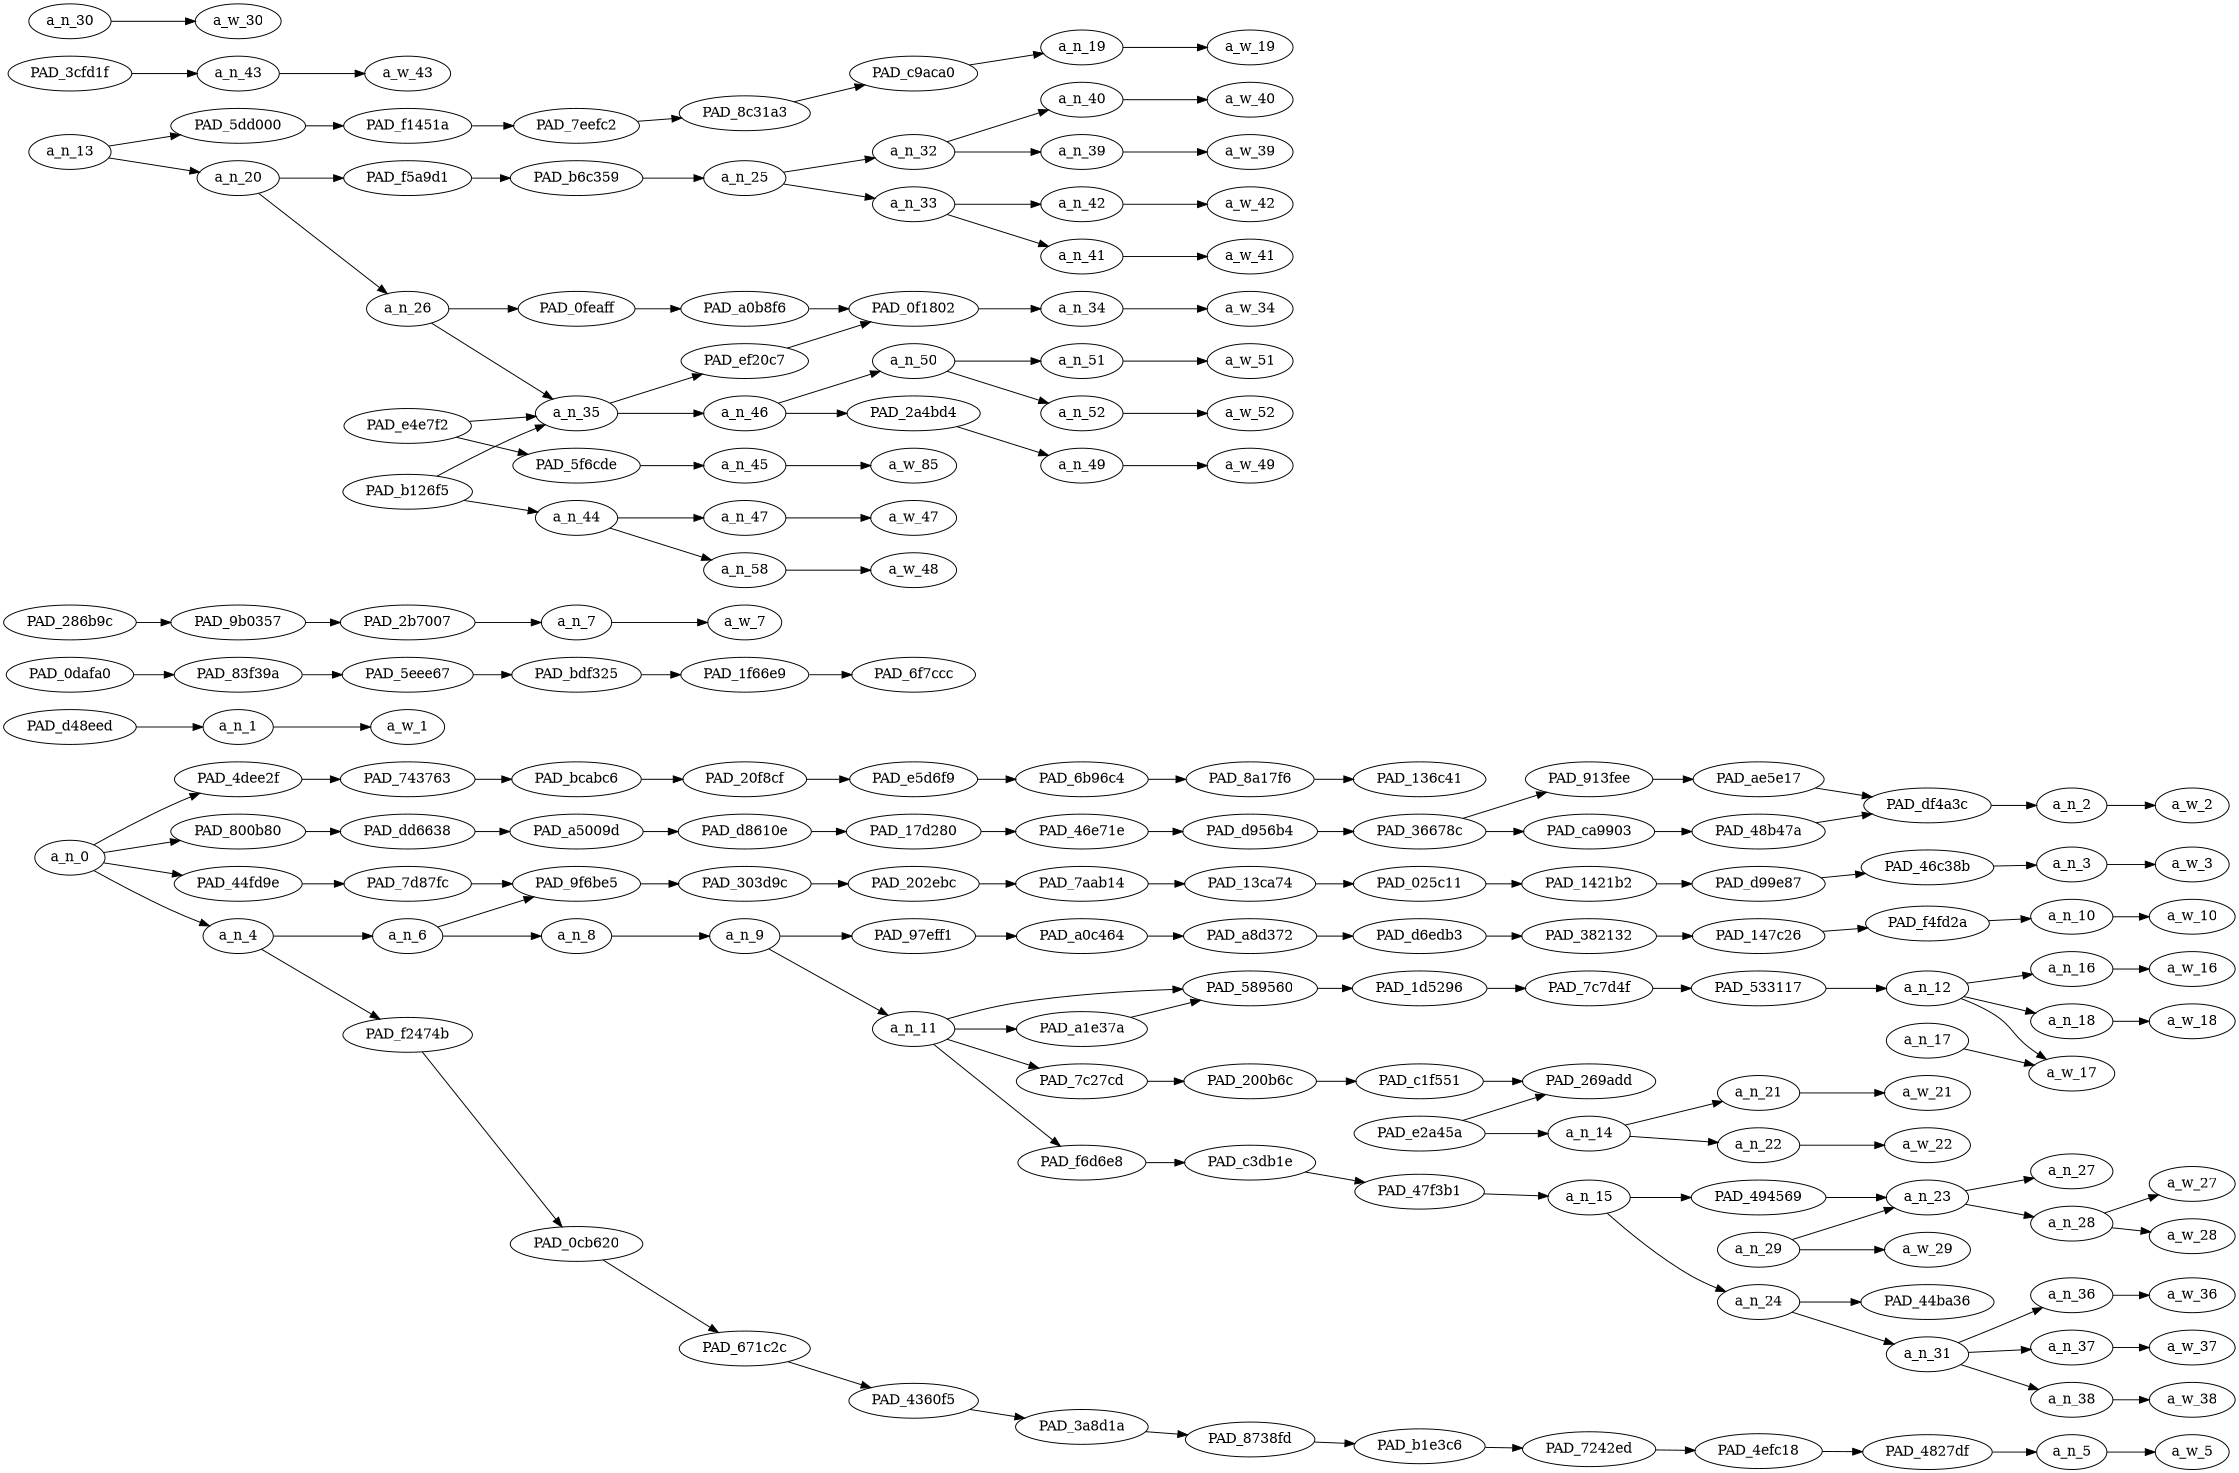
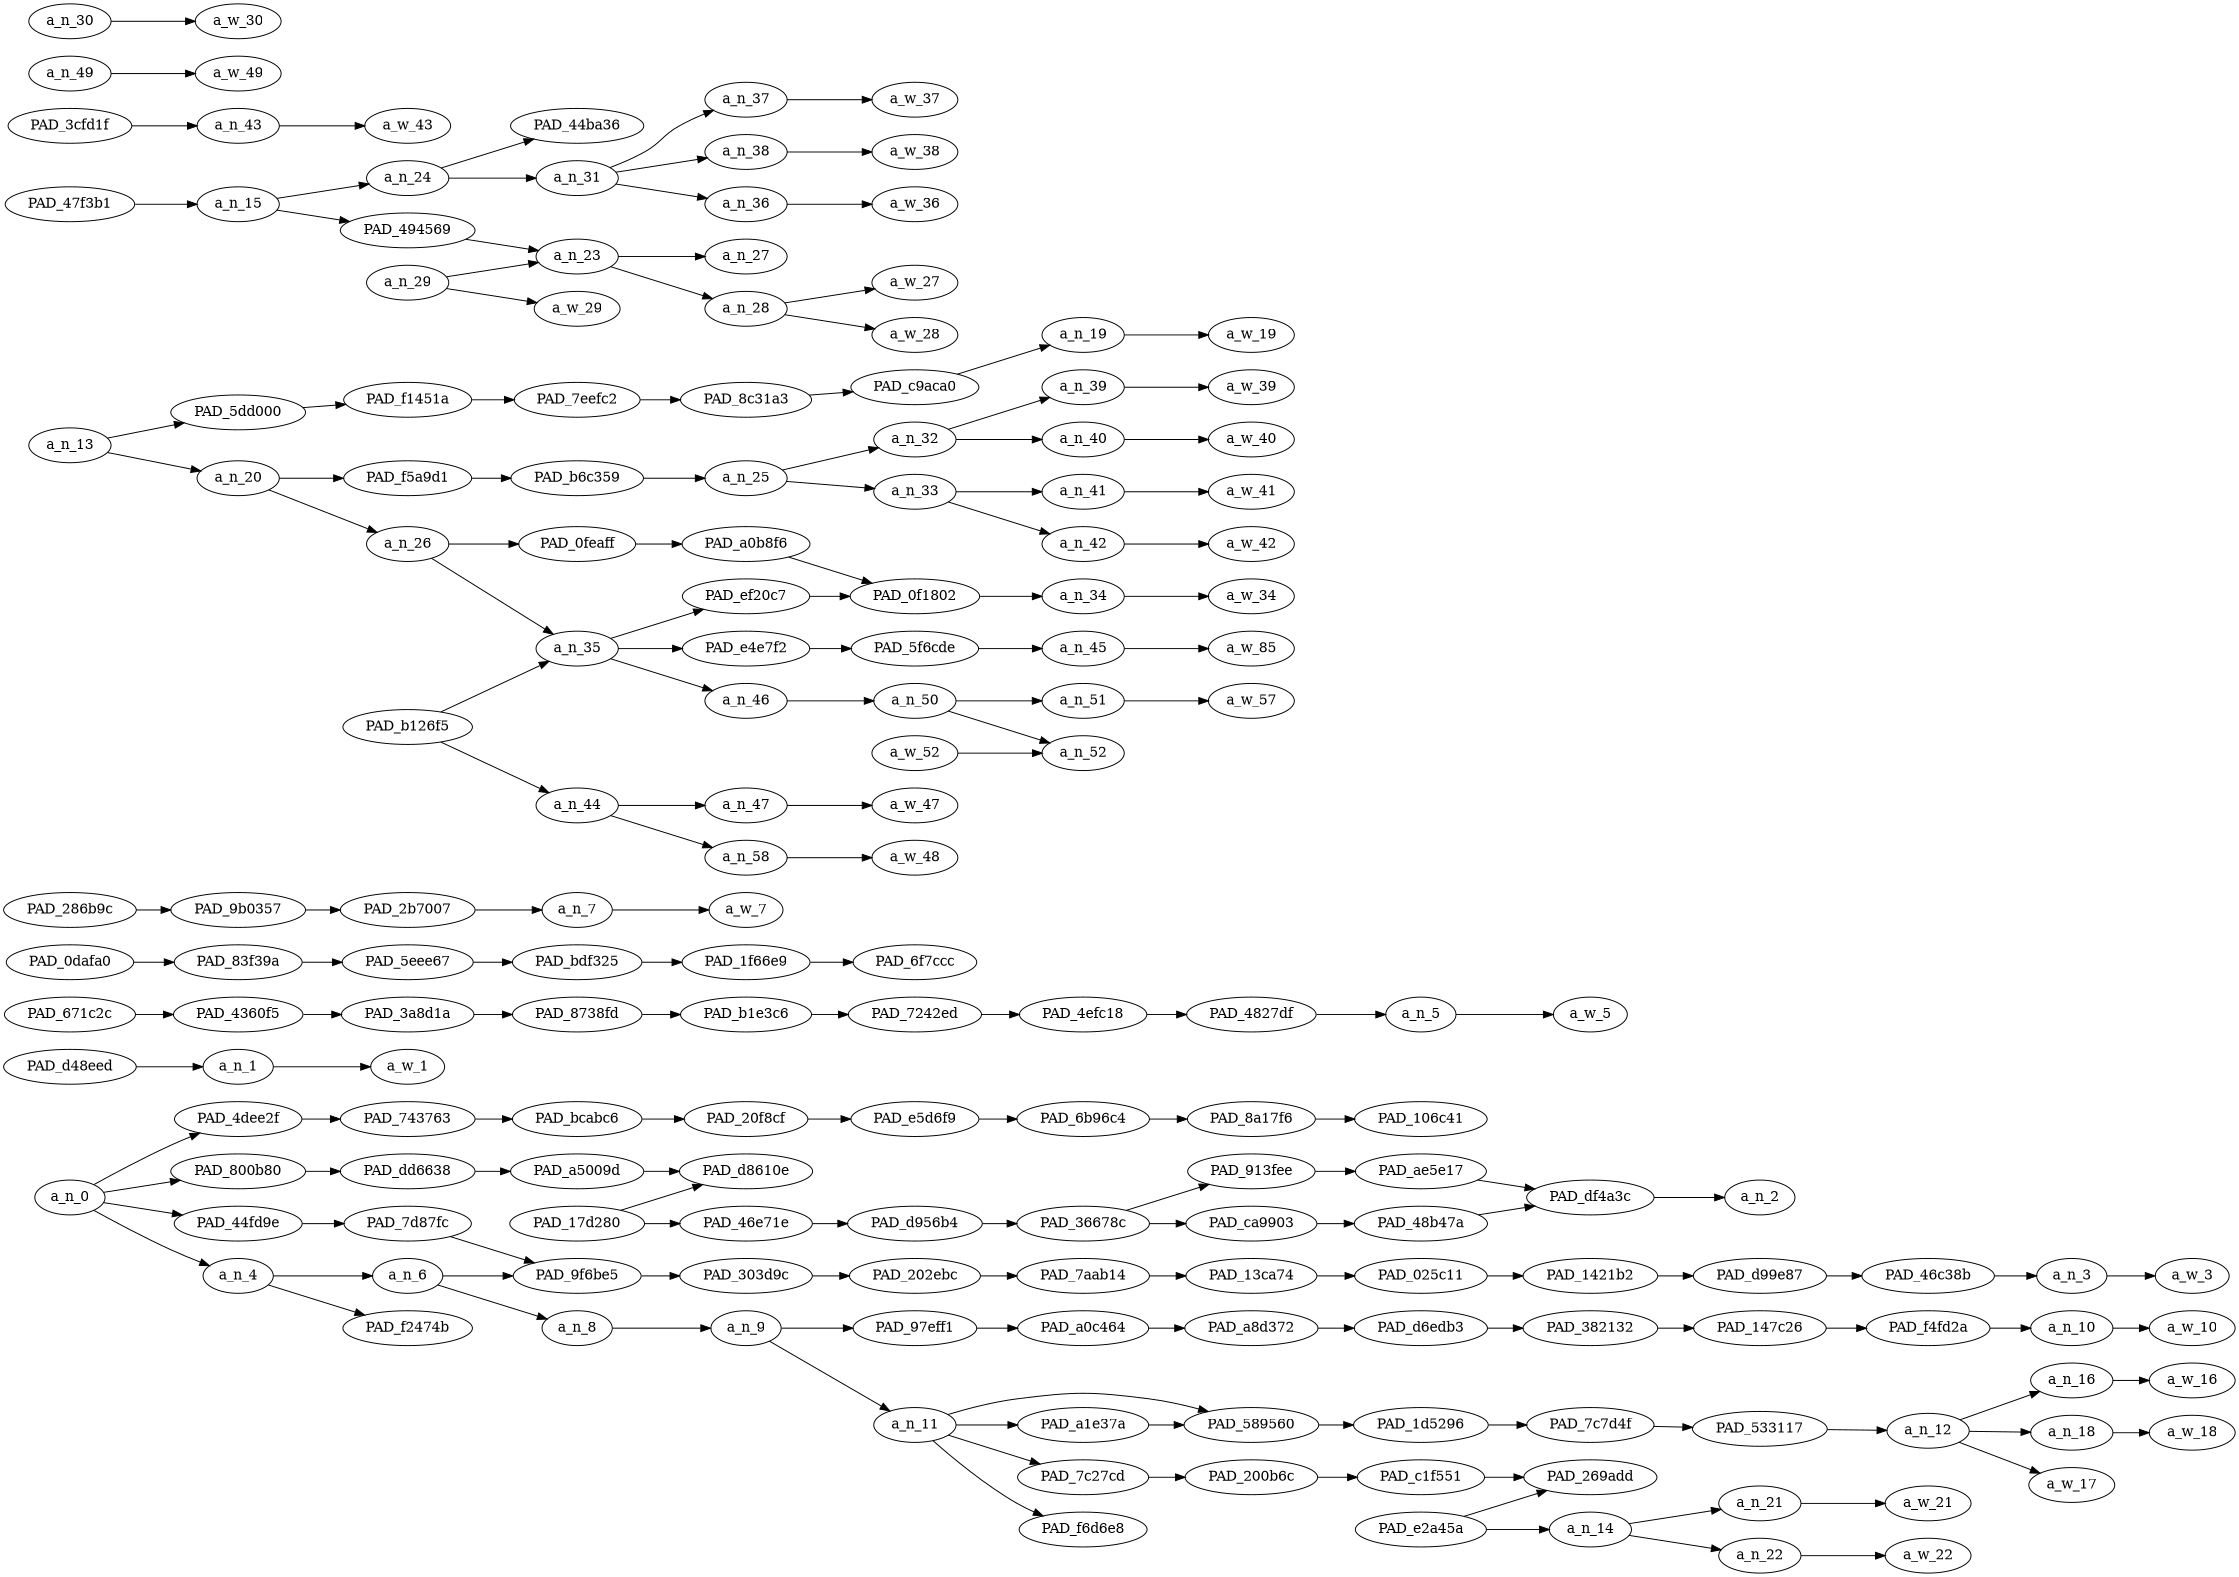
(1250, 361) -> (1251, 701)
(914, 413) -> none
(1160, 413) -> (995, 753)
(498, 419) -> (645, 649)
(1420, 779) -> (1421, 1119)
(2192, 805) -> none
(824, 832) -> (657, 1199)
(1927, 1041) -> none
(1250, 1163) -> none
(577, 1244) -> none
